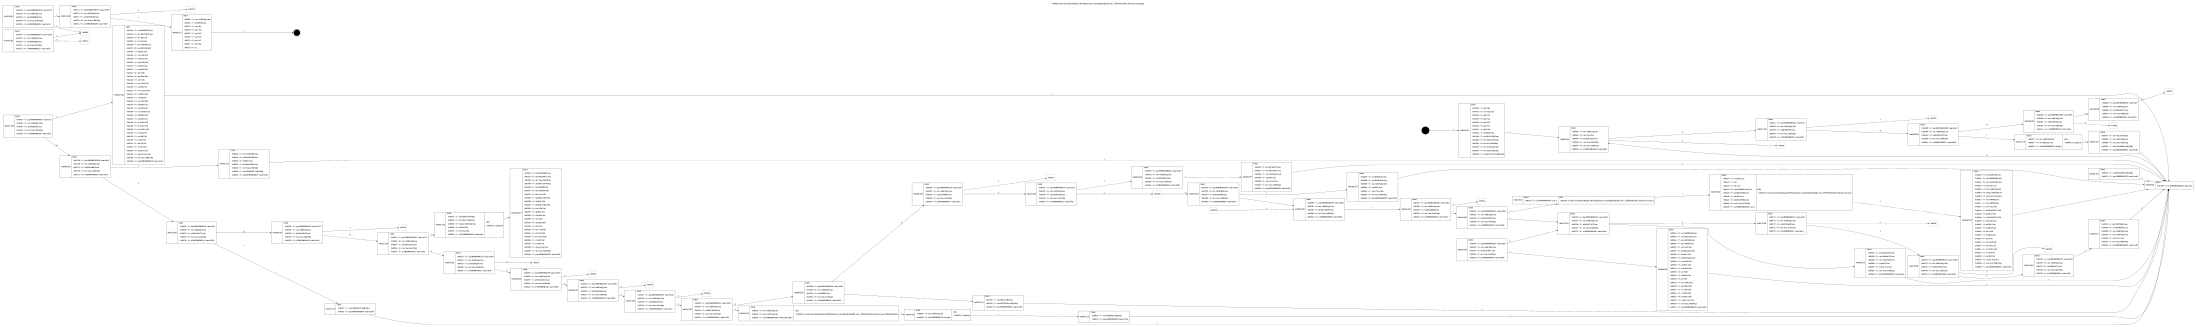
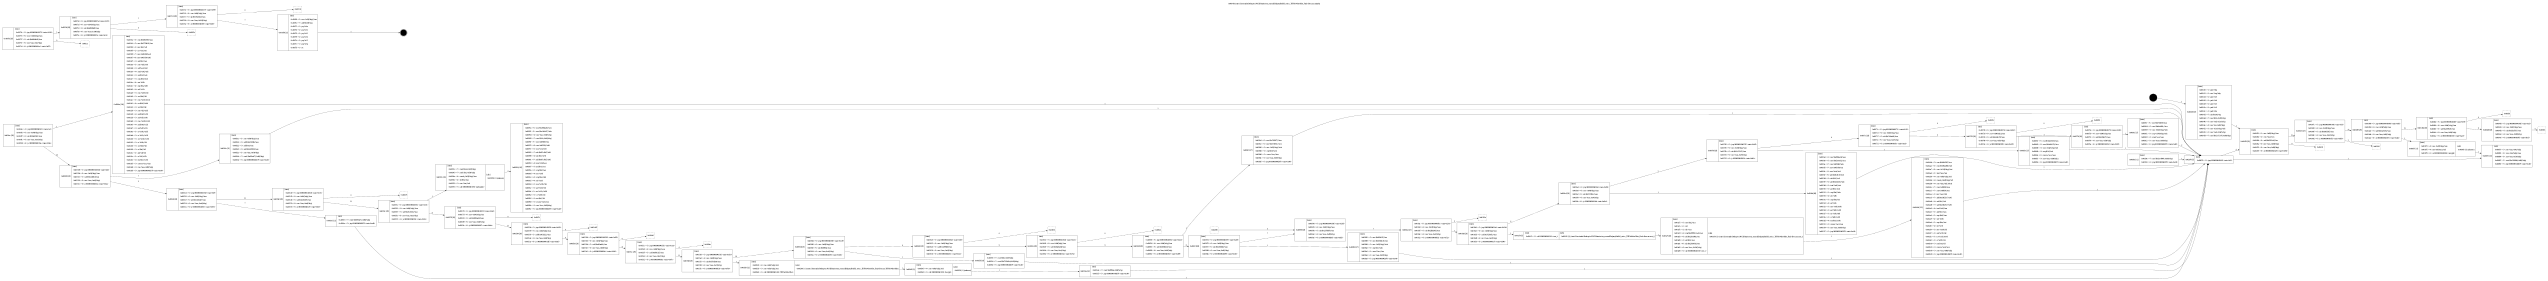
(67, 35) -> (56, 33)
(2154, 165) -> (2357, 160)
(1174, 194) -> (1185, 246)
(1532, 221) -> (1533, 214)
